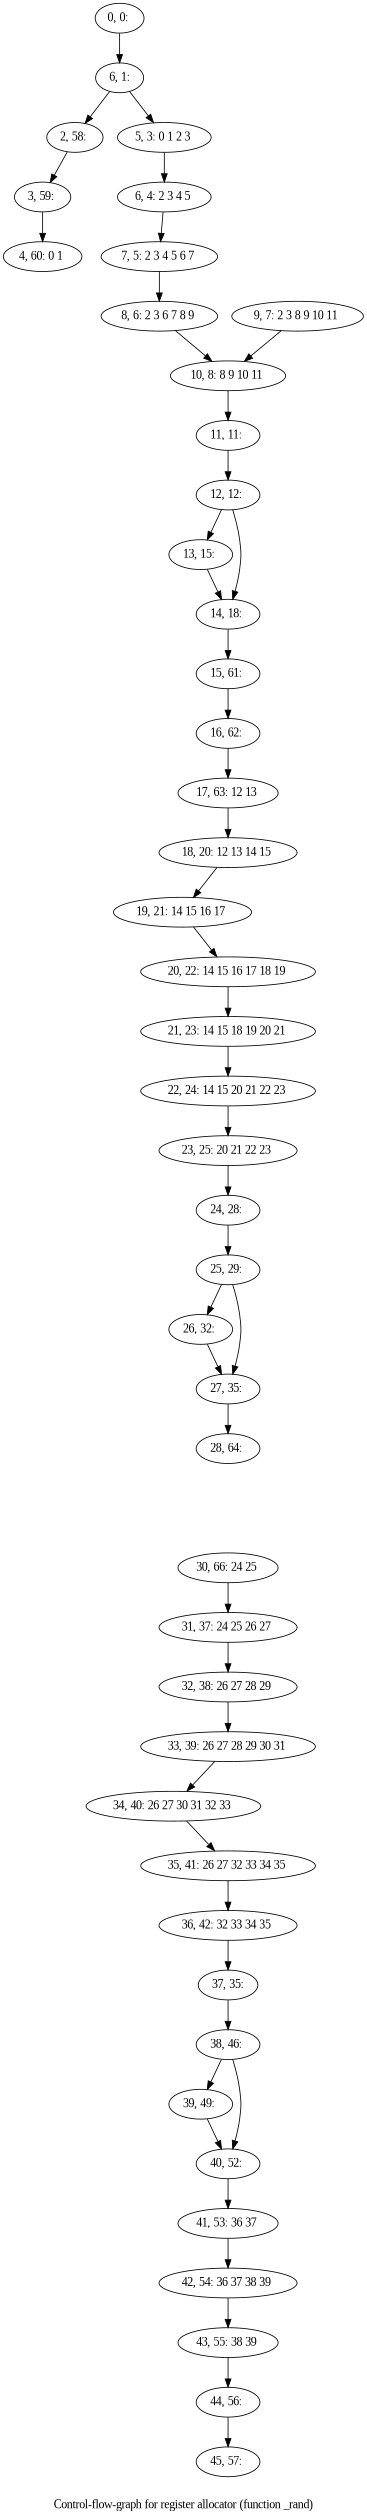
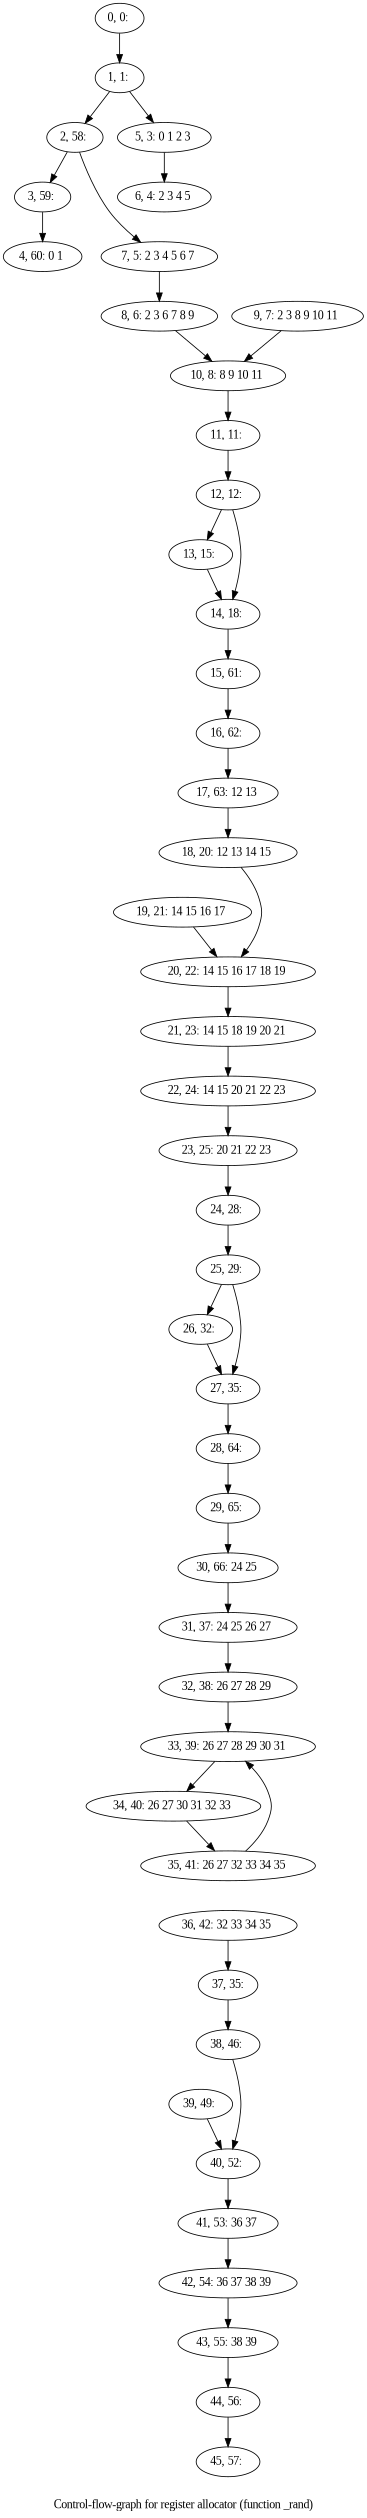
(120, 78) -> (120, 78)
(162, 223) -> (101, 199)
(208, 879) -> (261, 908)
none -> (228, 1508)
(228, 1892) -> (271, 1810)
(216, 2071) -> none
